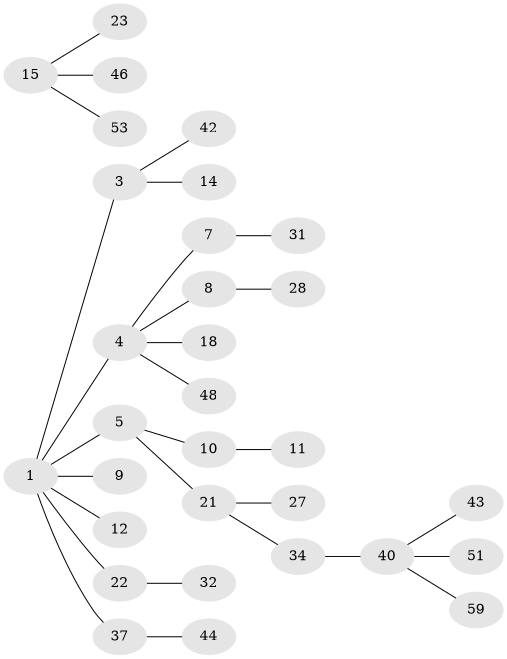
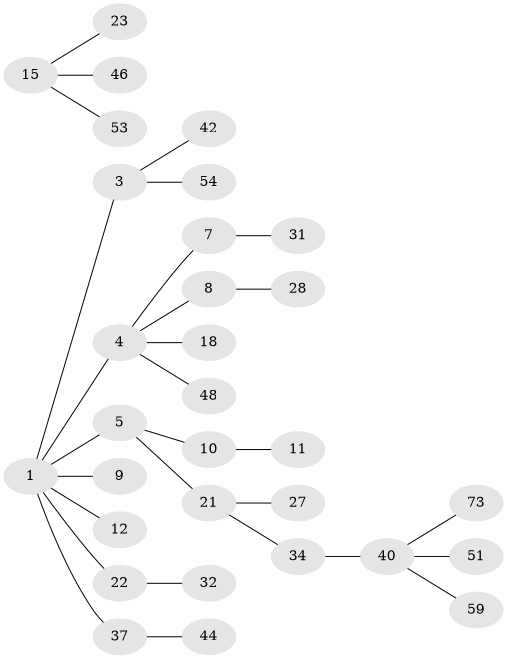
(209, 182) -> (209, 182)
(476, 503) -> (476, 503)
